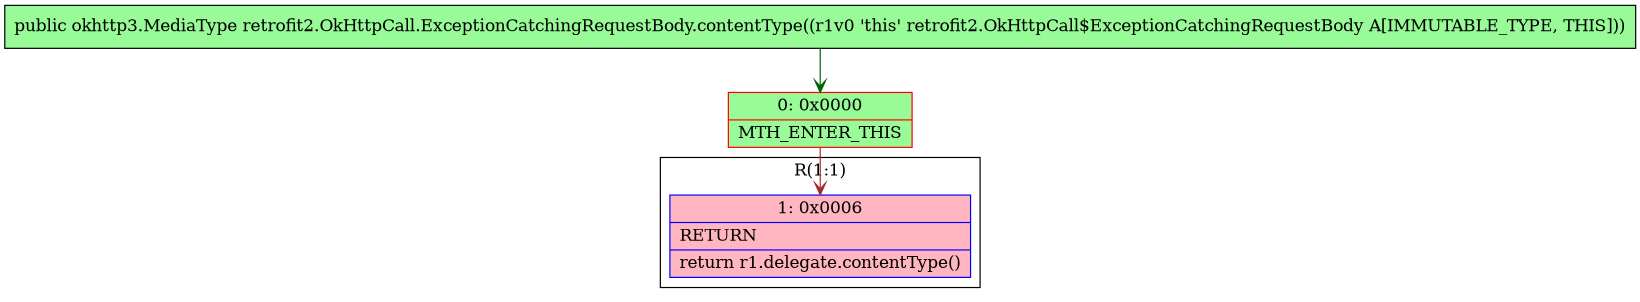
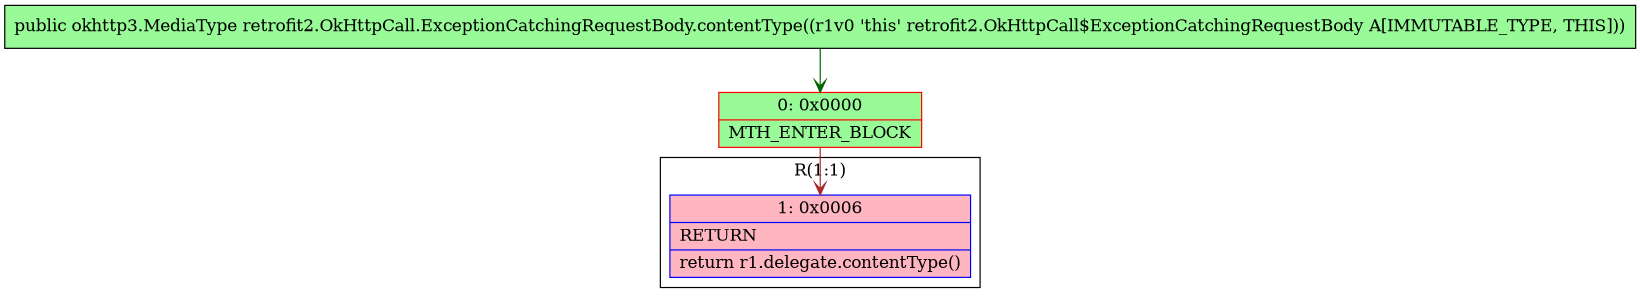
(820, 133) -> (820, 133)
